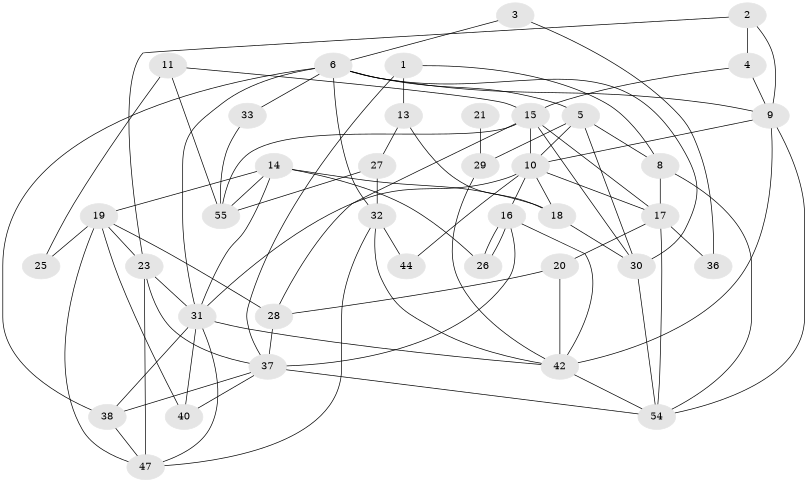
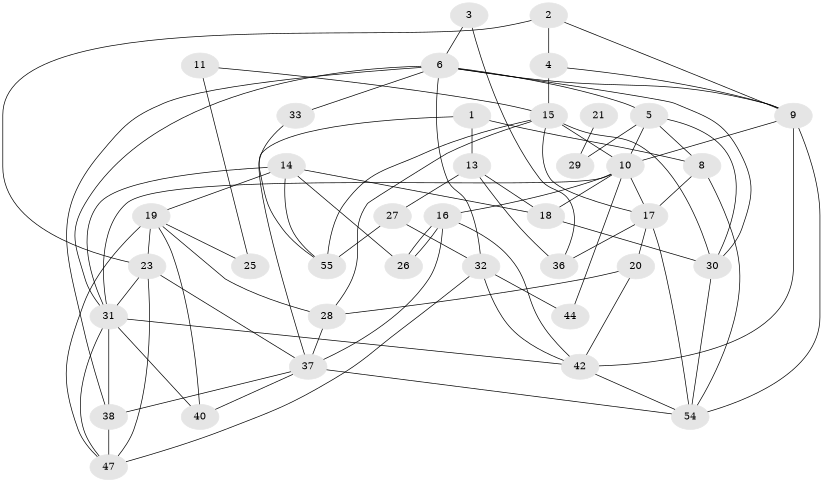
(195, 141) -> none
none -> (512, 219)
(459, 280) -> none
